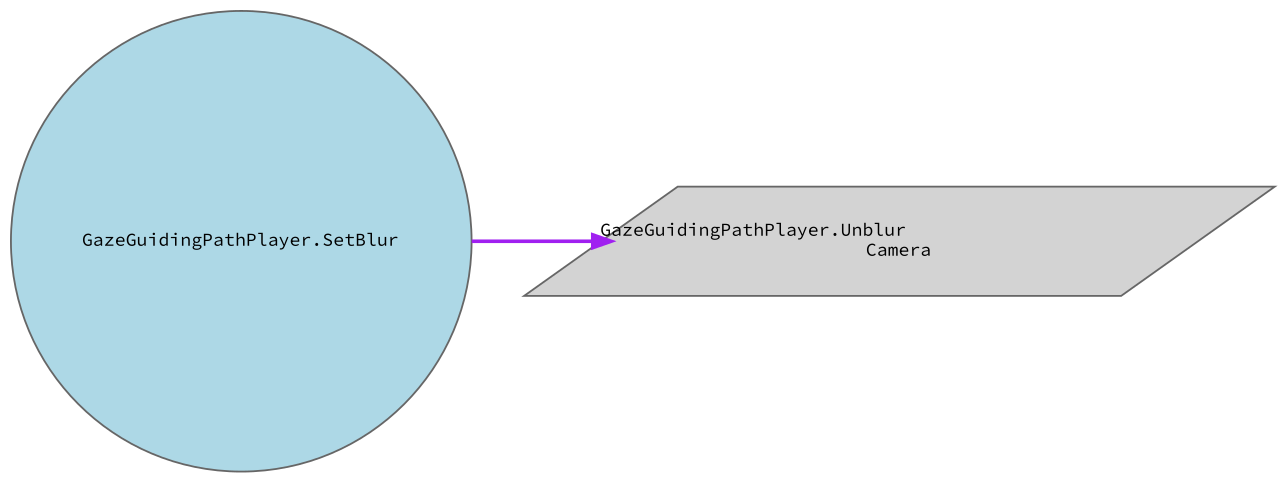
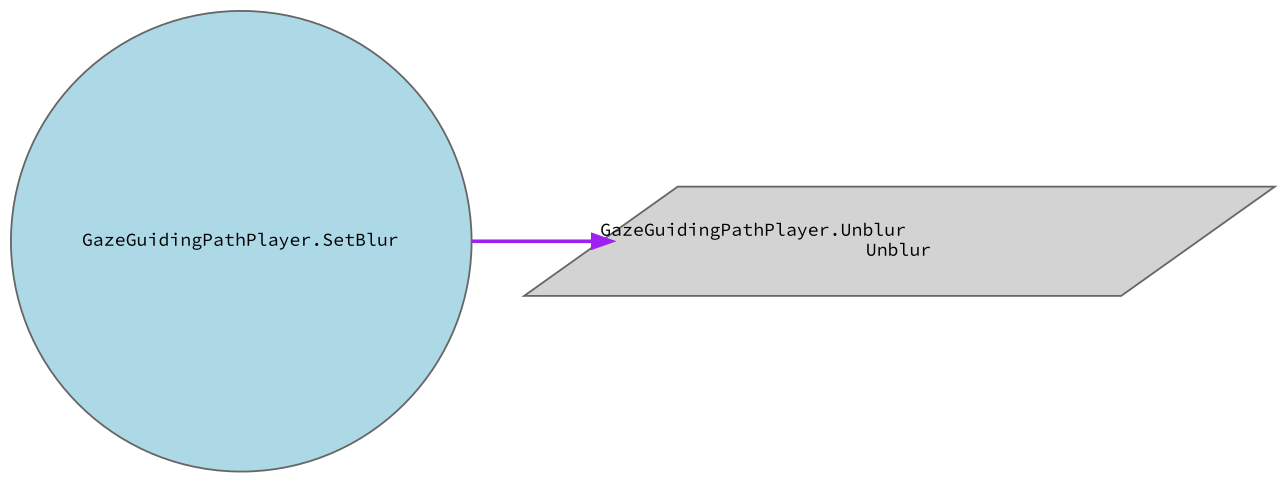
(899, 241) -> (899, 241)
